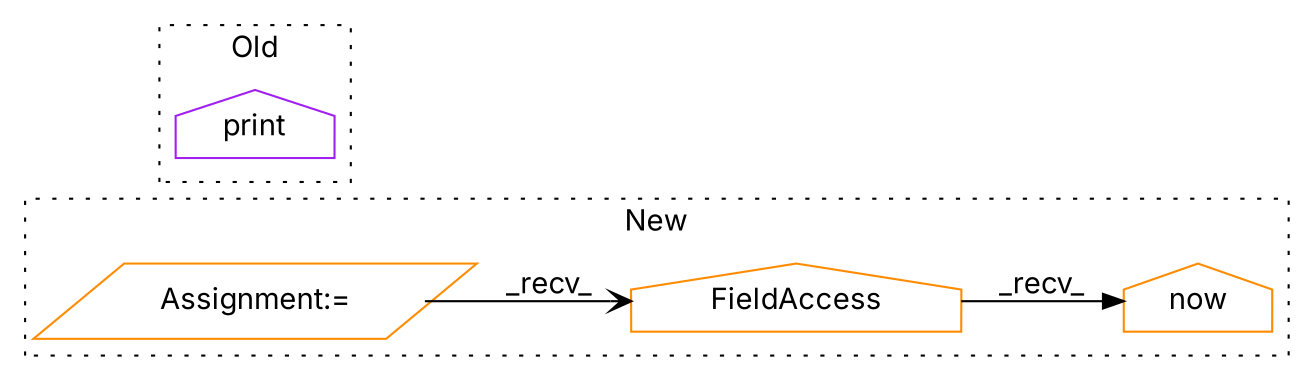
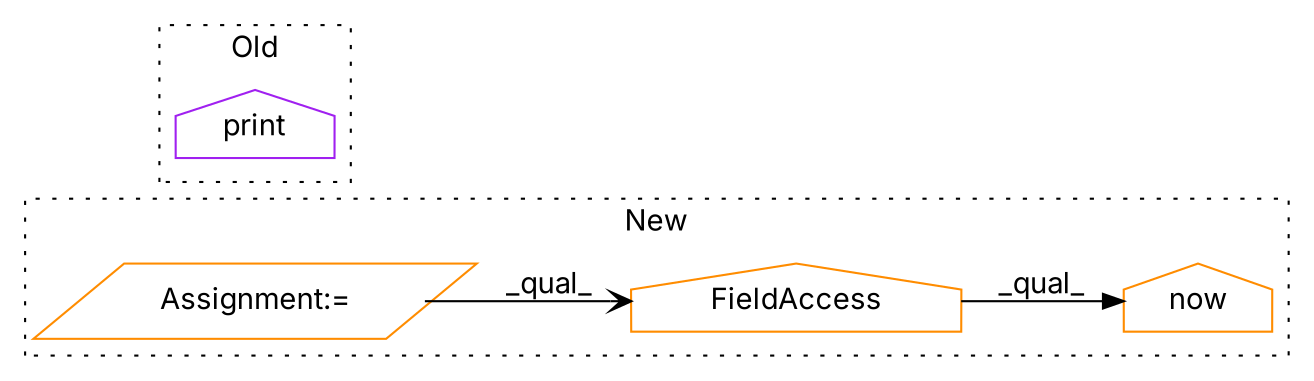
(550, 286) -> (550, 286)
(1042, 286) -> (1042, 286)
